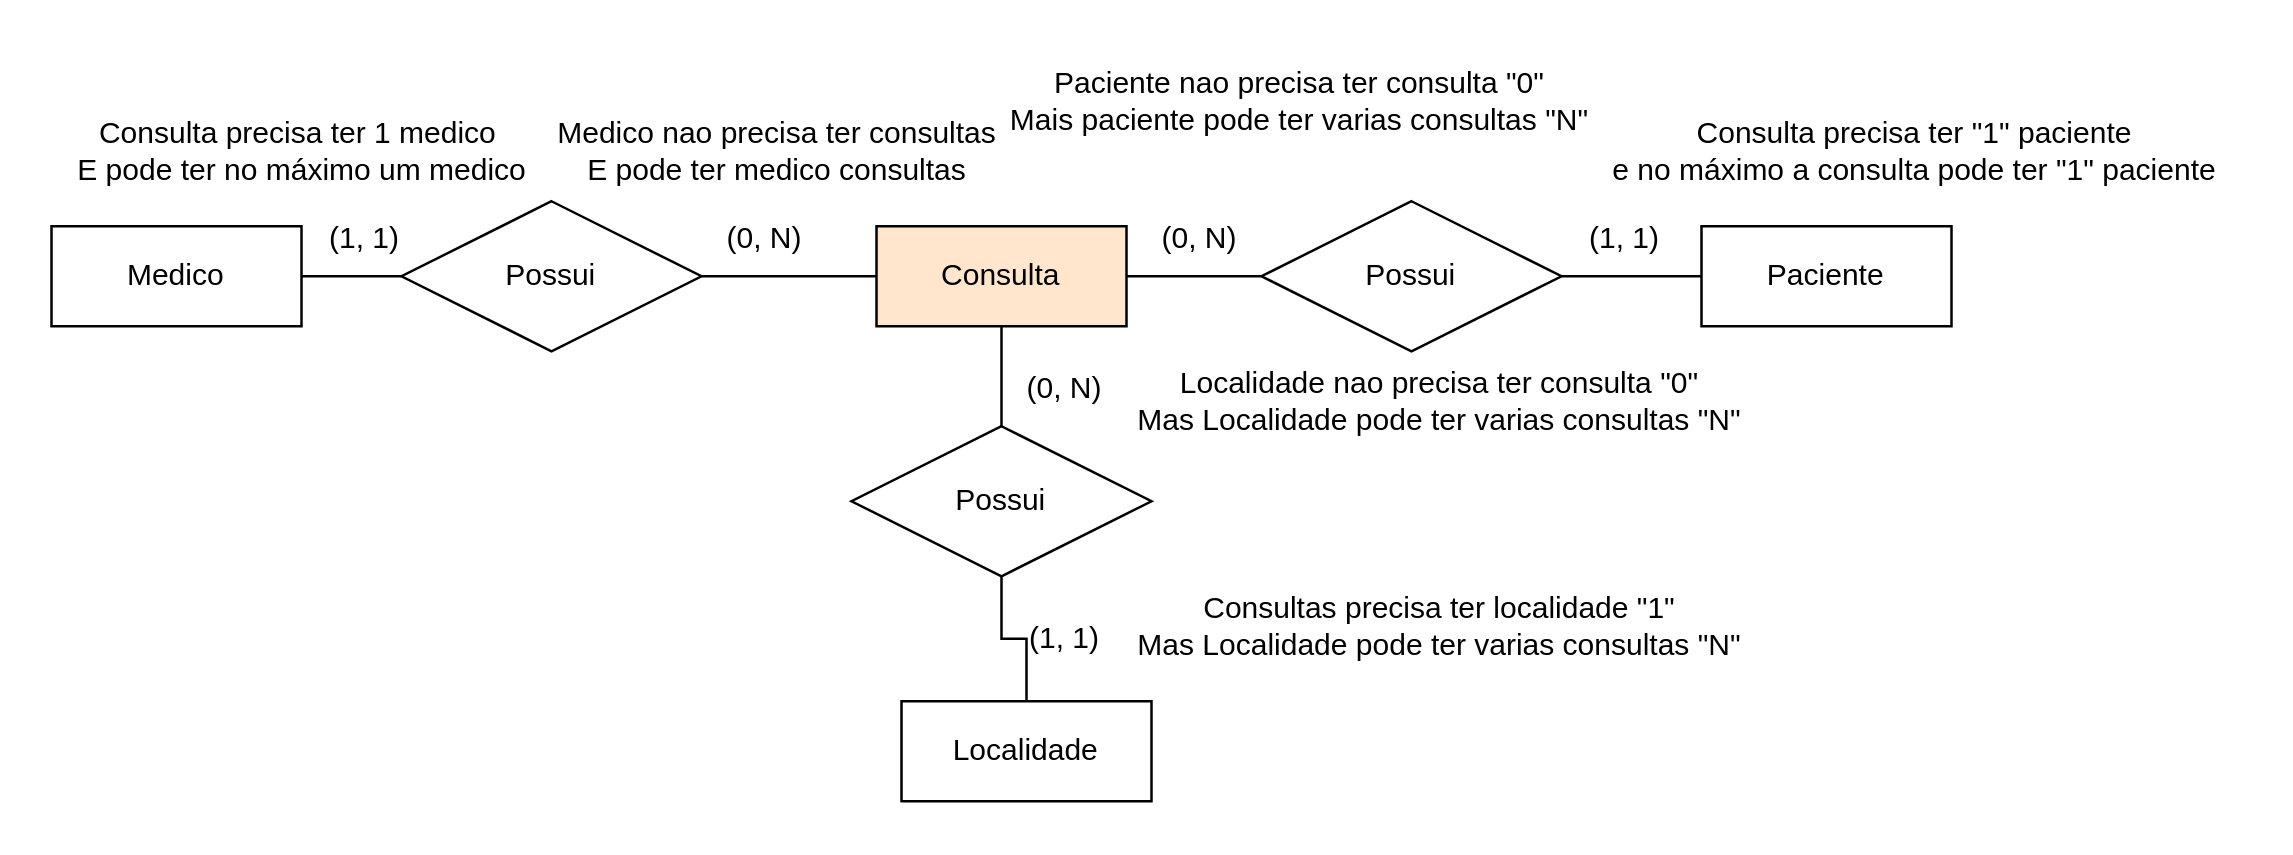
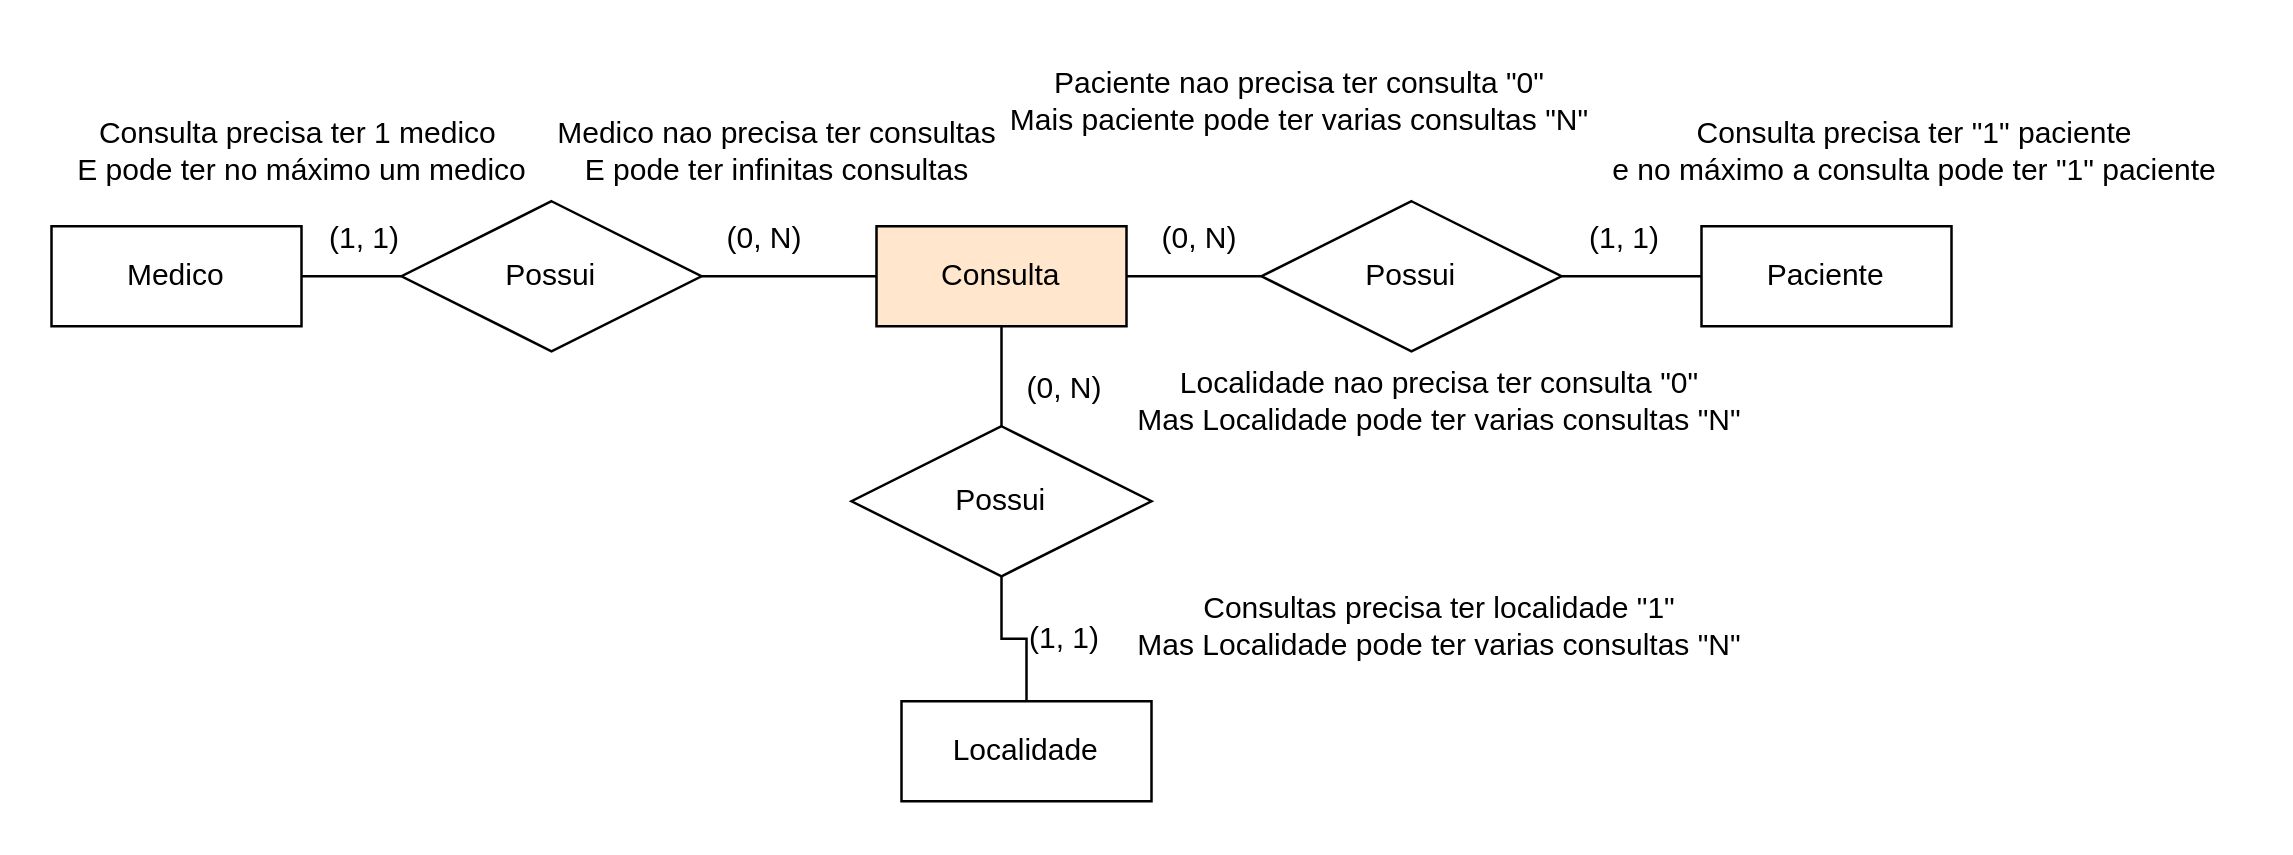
(778, 151) -> (778, 151)
